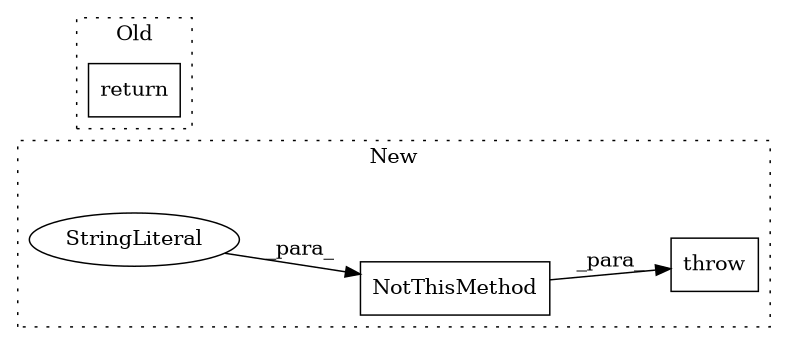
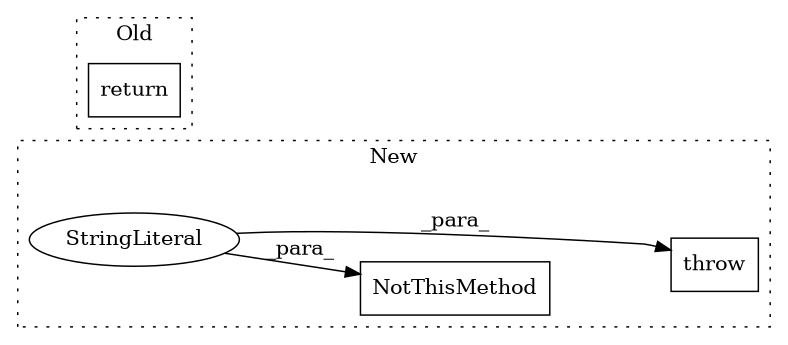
(603, 275) -> (447, 234)
